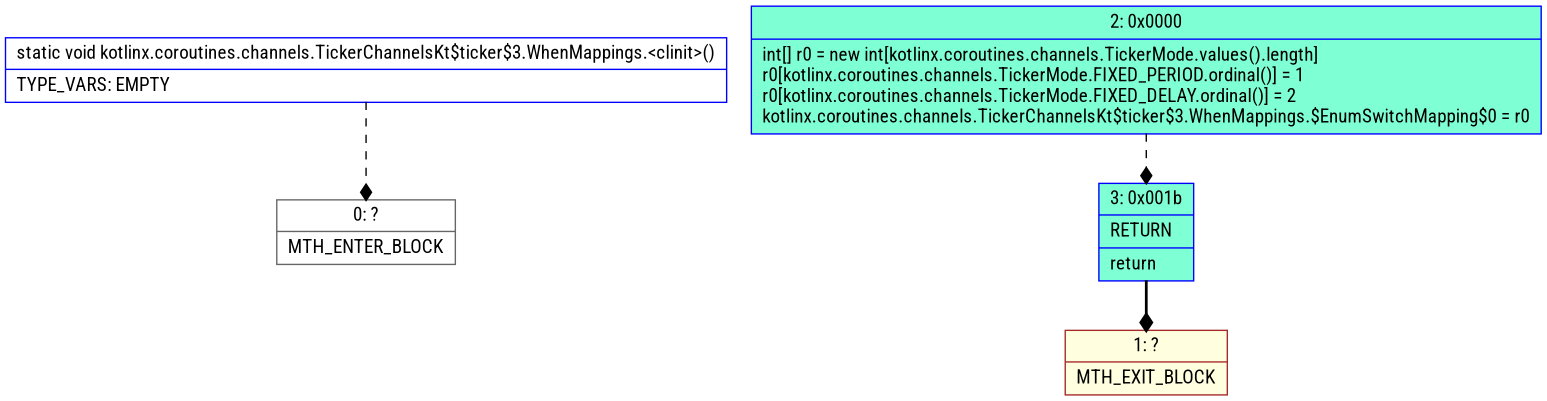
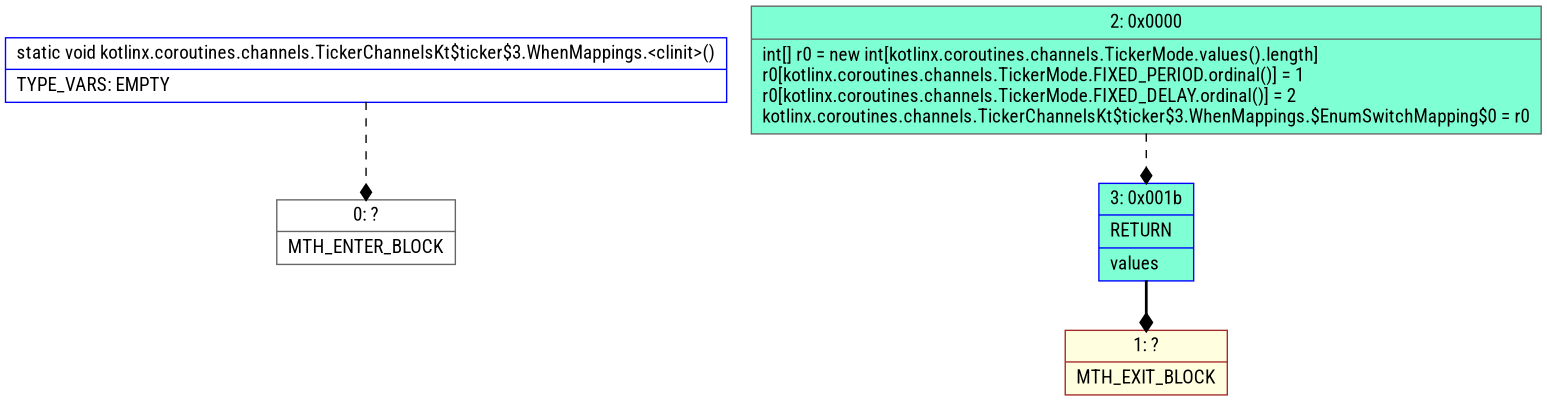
(1146, 70) -> (1146, 70)
(1133, 264) -> (1135, 264)
